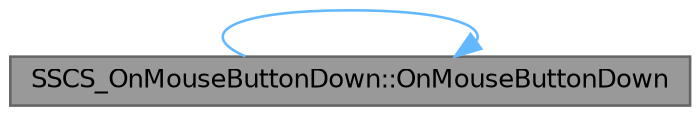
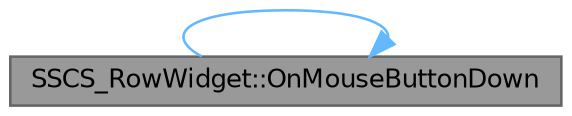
(350, 81) -> (286, 81)
